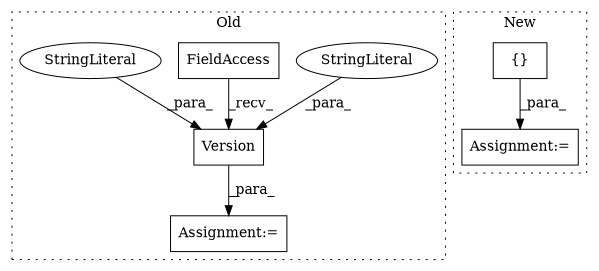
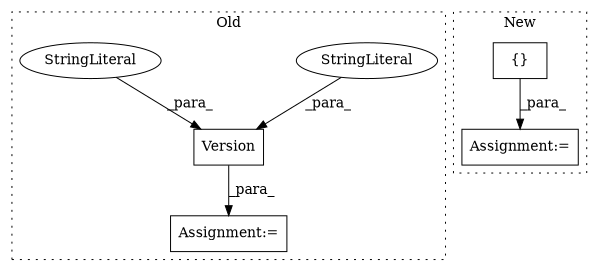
(229, 61) -> none
